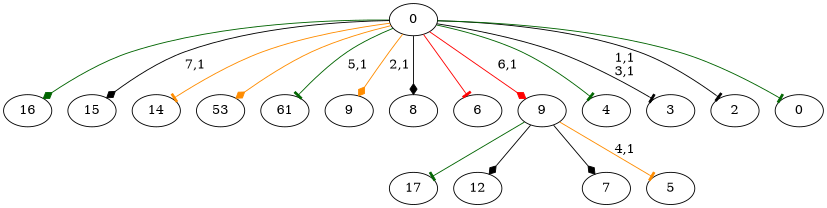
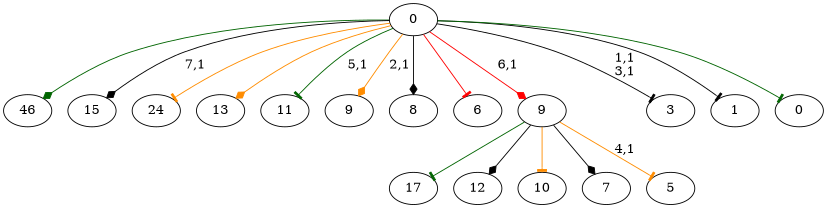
(28, 111) -> (28, 111)
(156, 111) -> (156, 111)
(221, 111) -> (221, 111)
(285, 111) -> (285, 111)
(606, 111) -> none
(735, 111) -> (735, 111)
none -> (542, 188)
